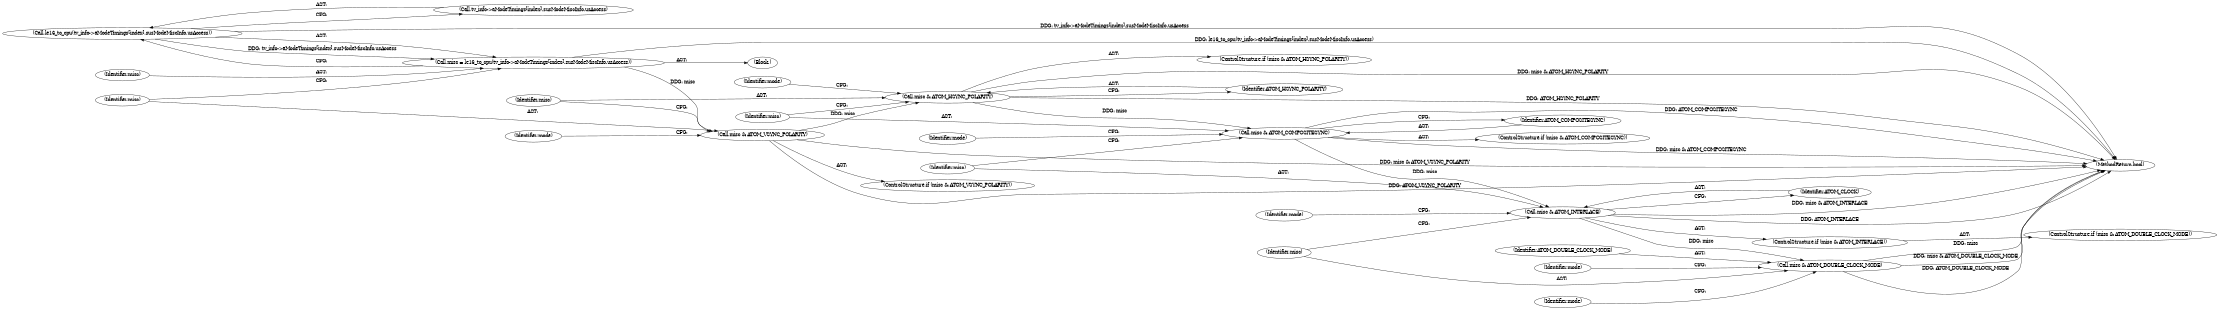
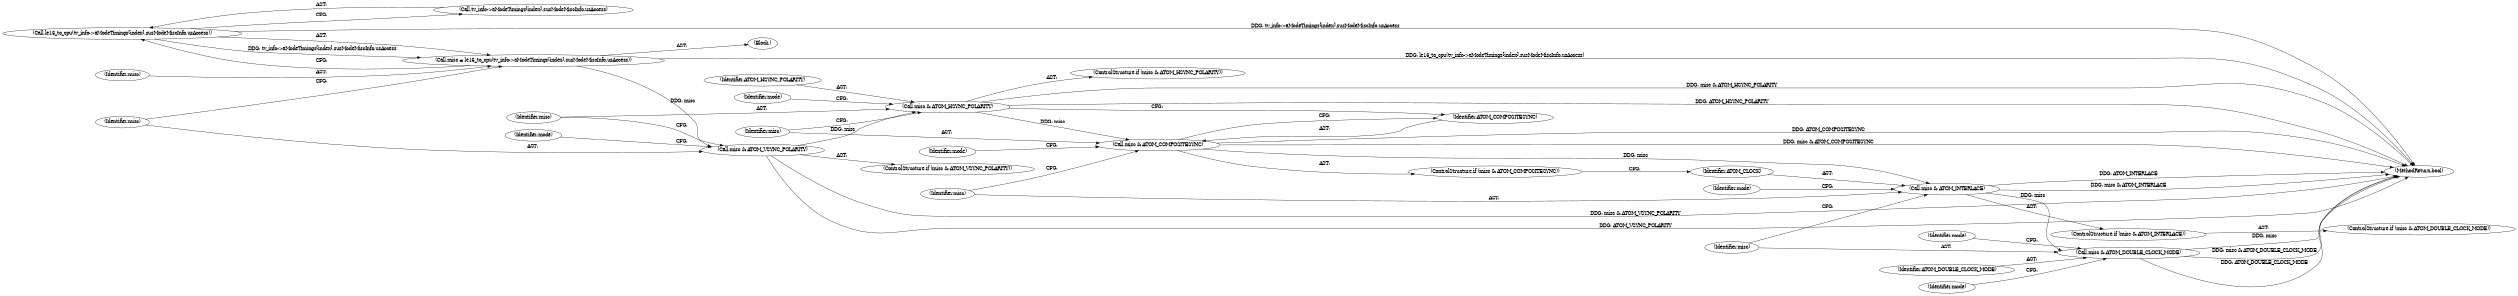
(1119, 95) -> (1225, 110)
(1699, 203) -> (1635, 172)
